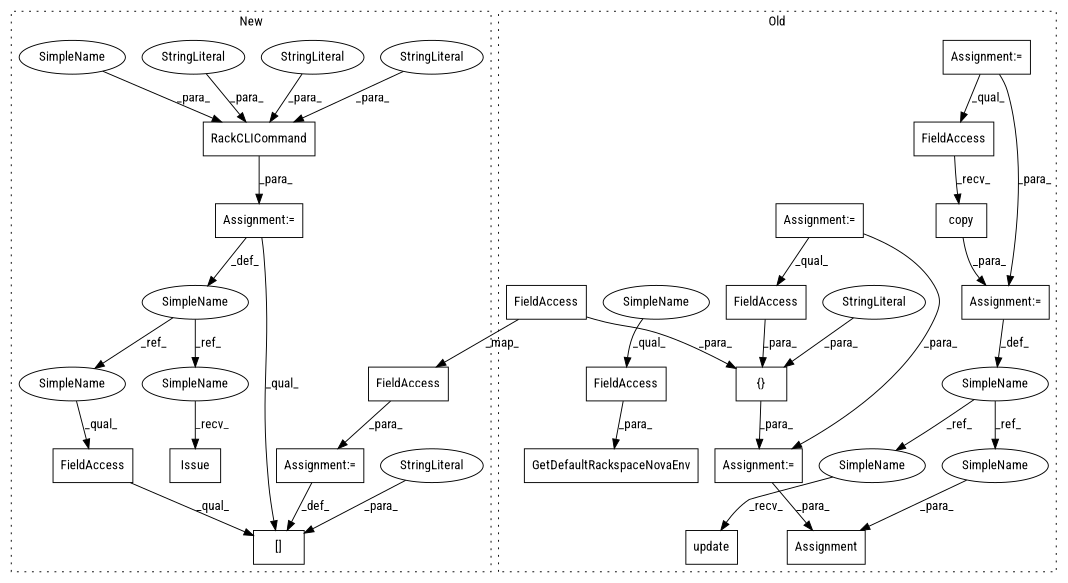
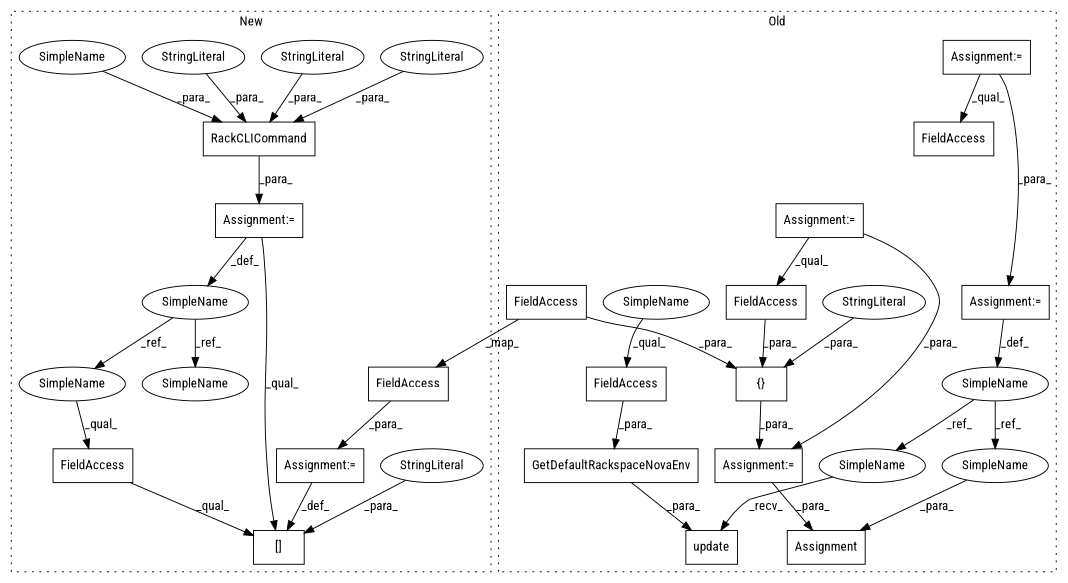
(961, 221) -> none
(195, 466) -> none
none -> (658, 503)
